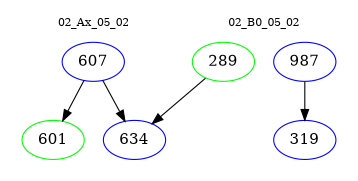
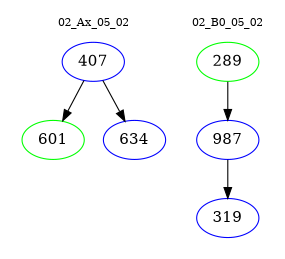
(93, 62) -> (93, 62)
(191, 91) -> (228, 96)
